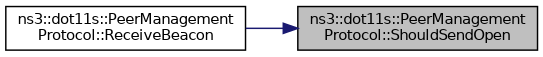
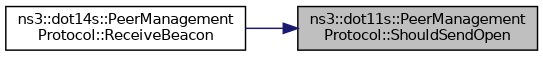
(126, 28) -> (126, 28)
